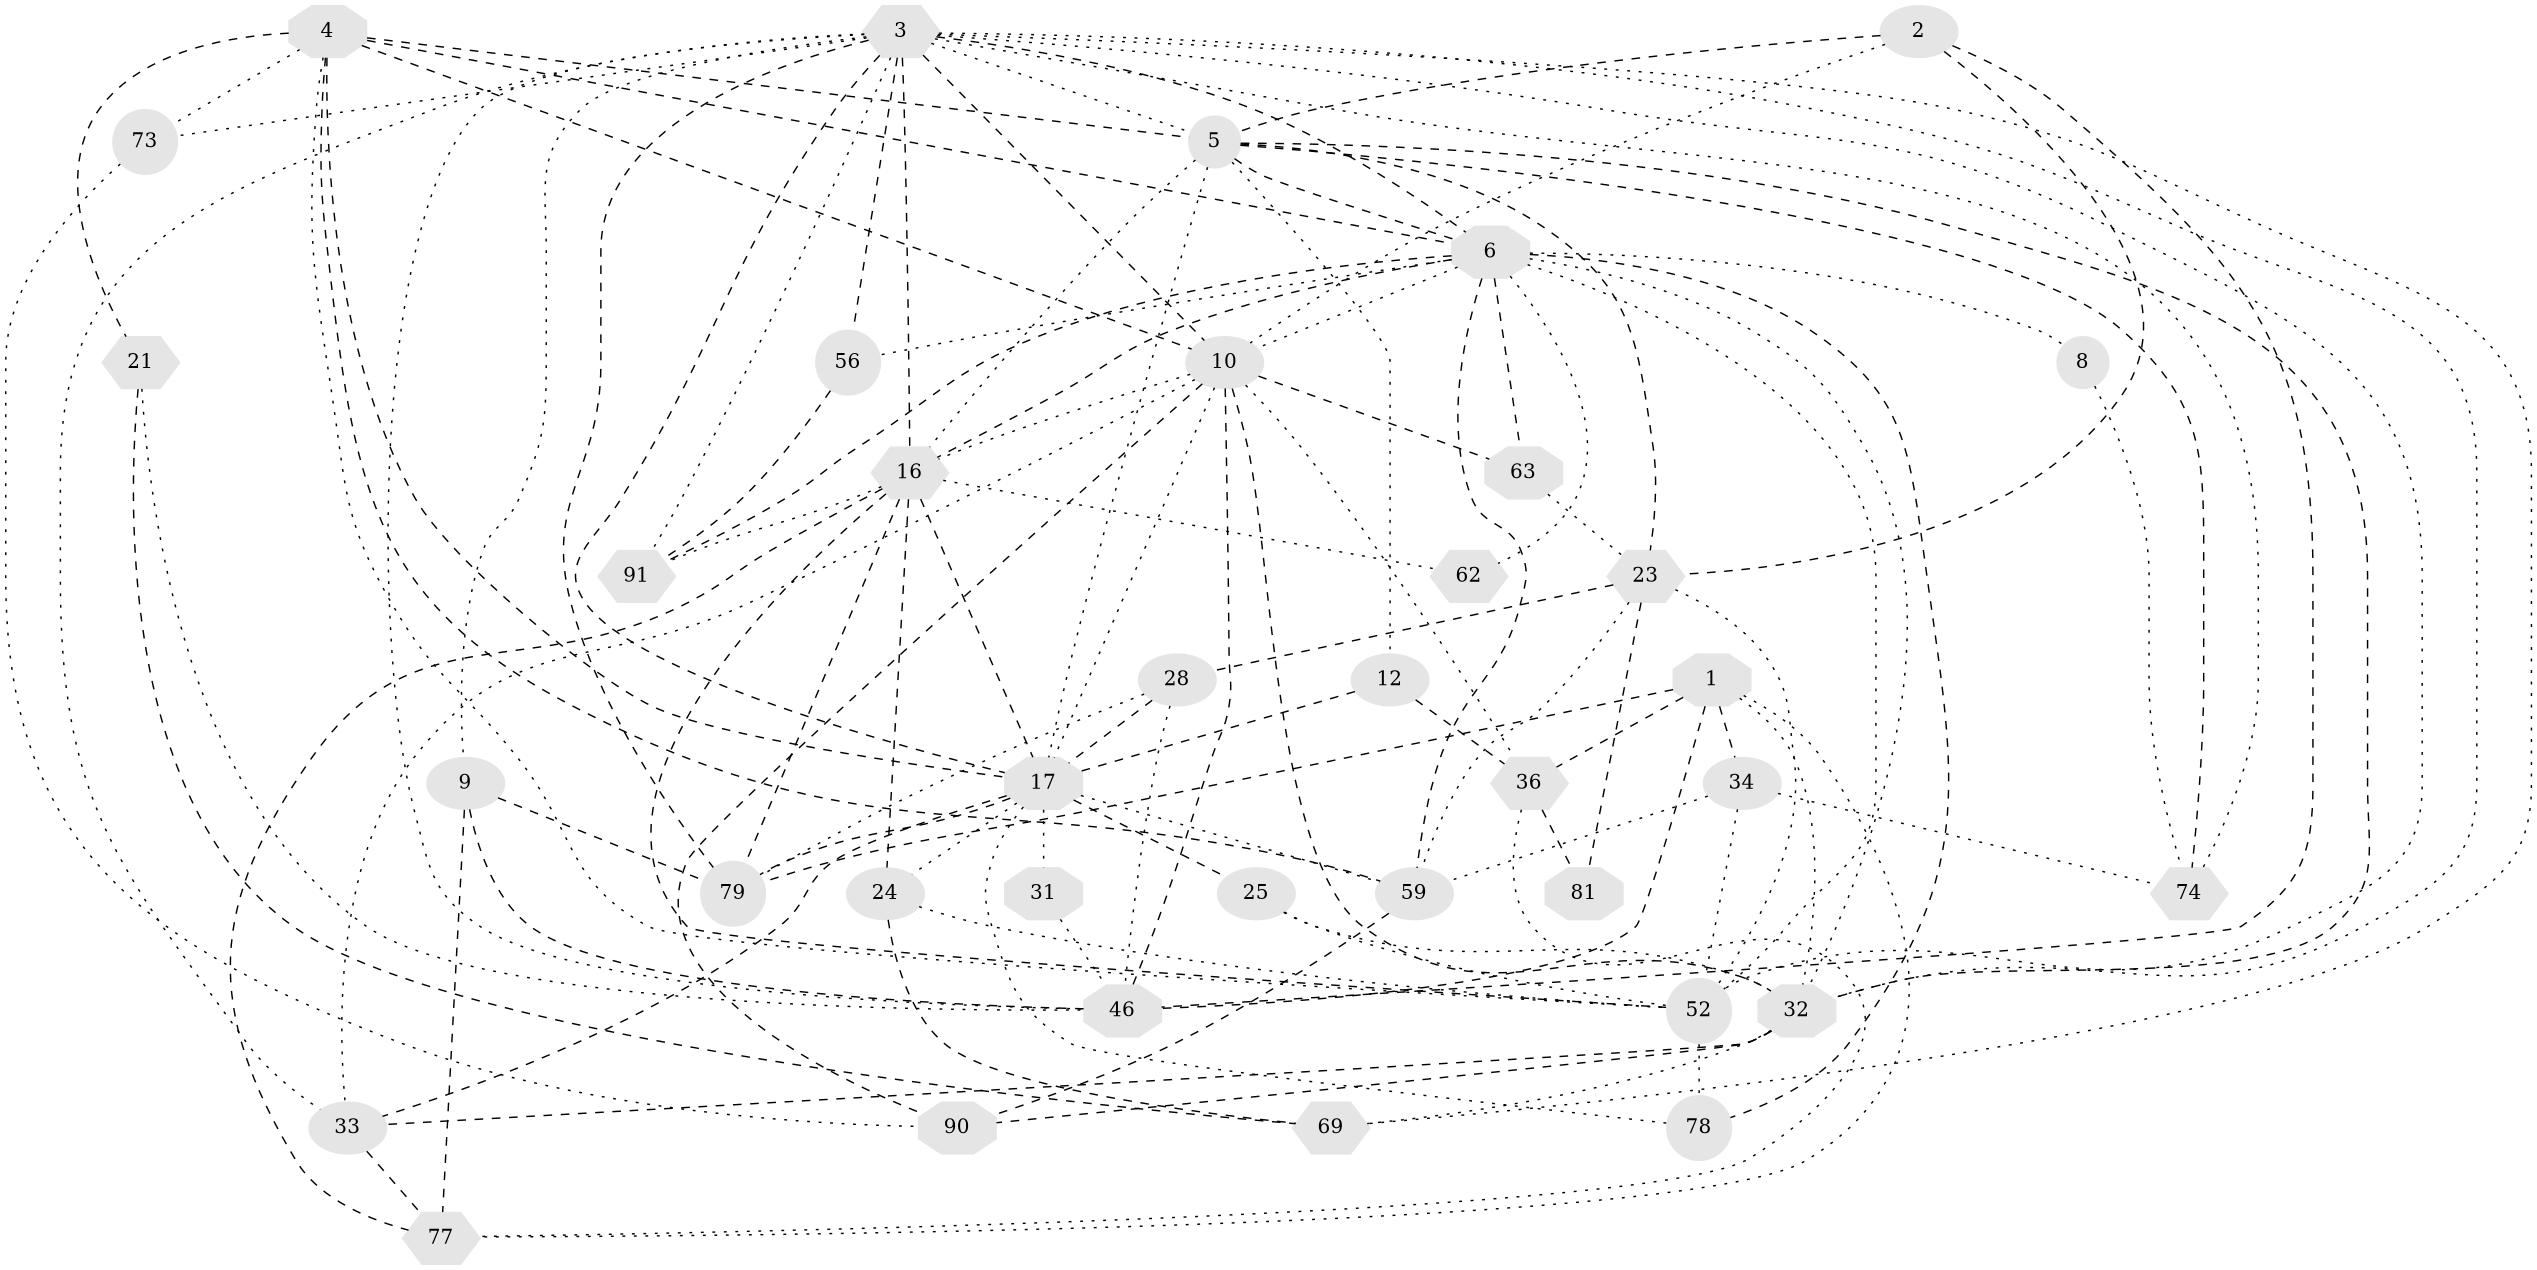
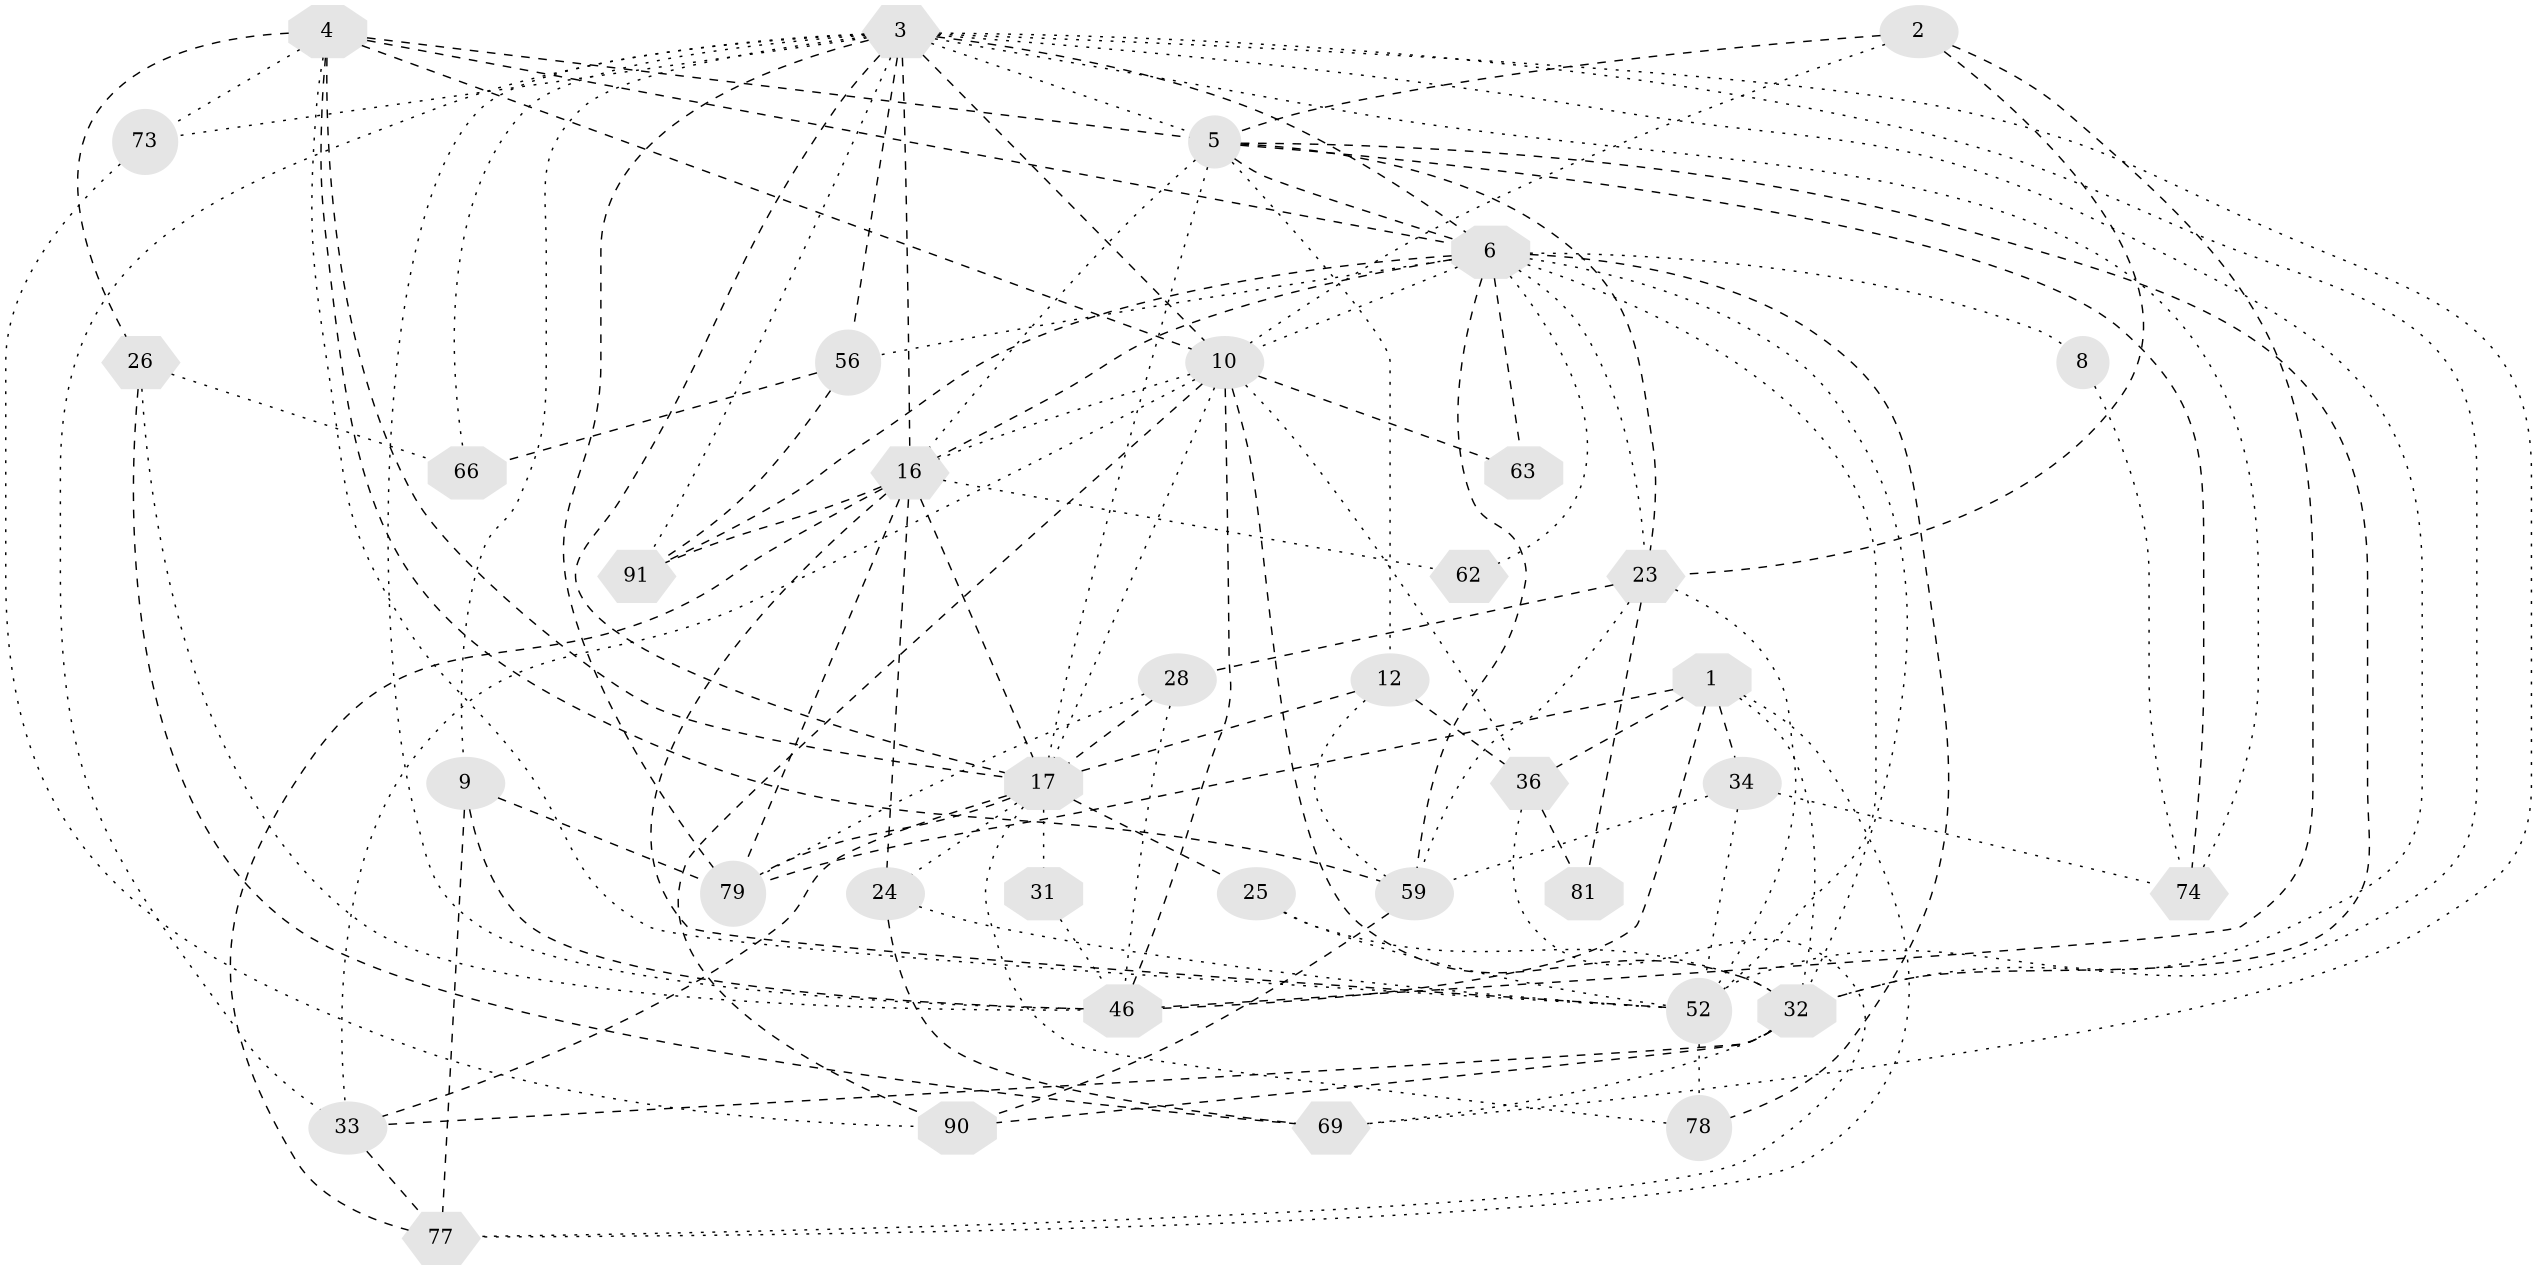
(141, 363) -> (141, 363)
none -> (467, 473)
(773, 525) -> (773, 525)
(1585, 525) -> (1613, 394)
(1215, 834) -> (1316, 794)
